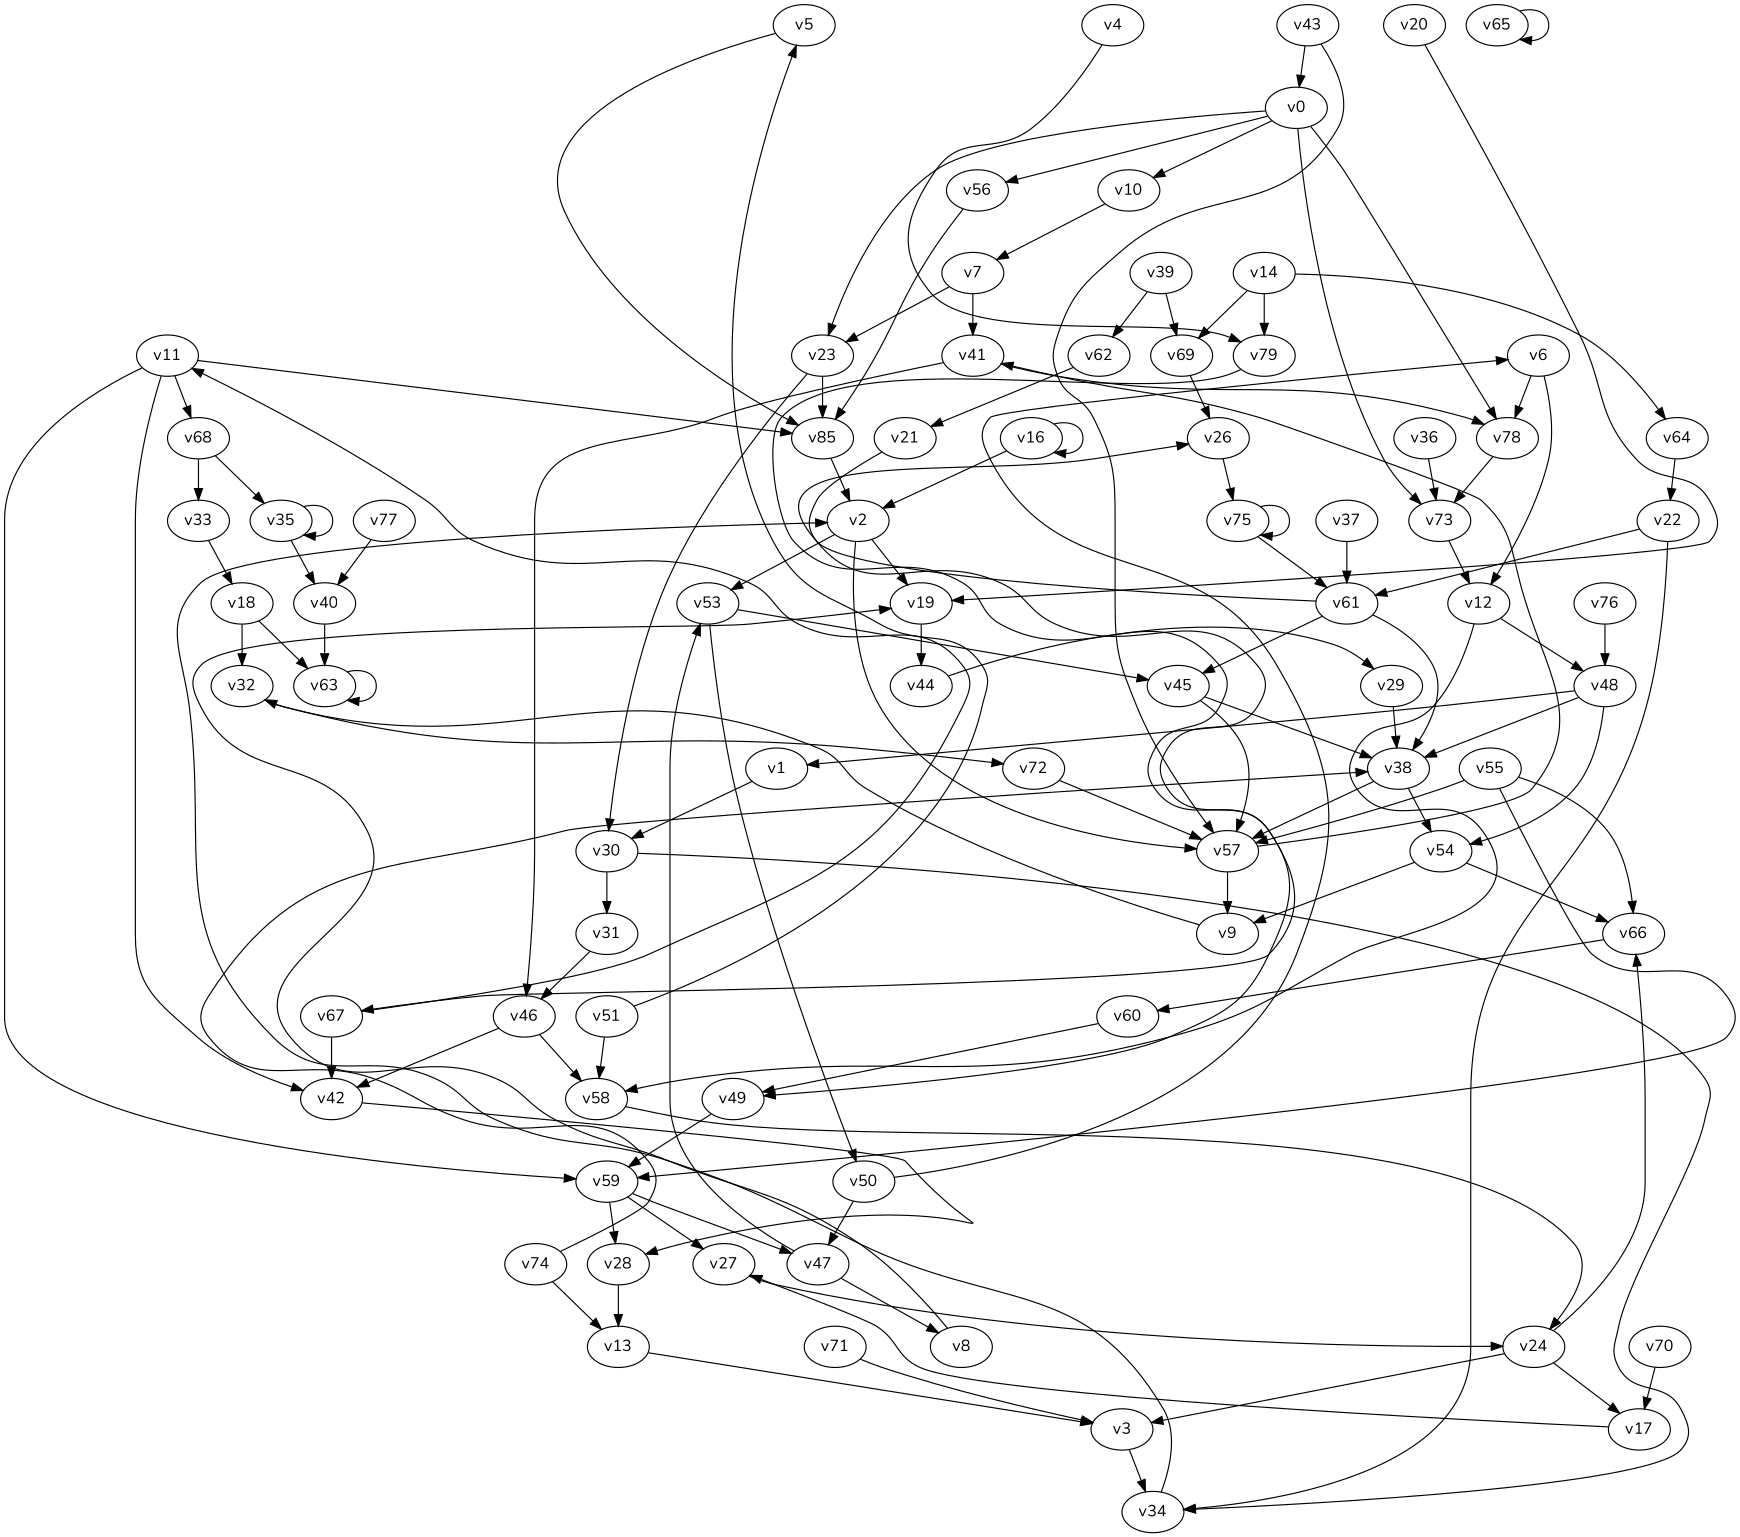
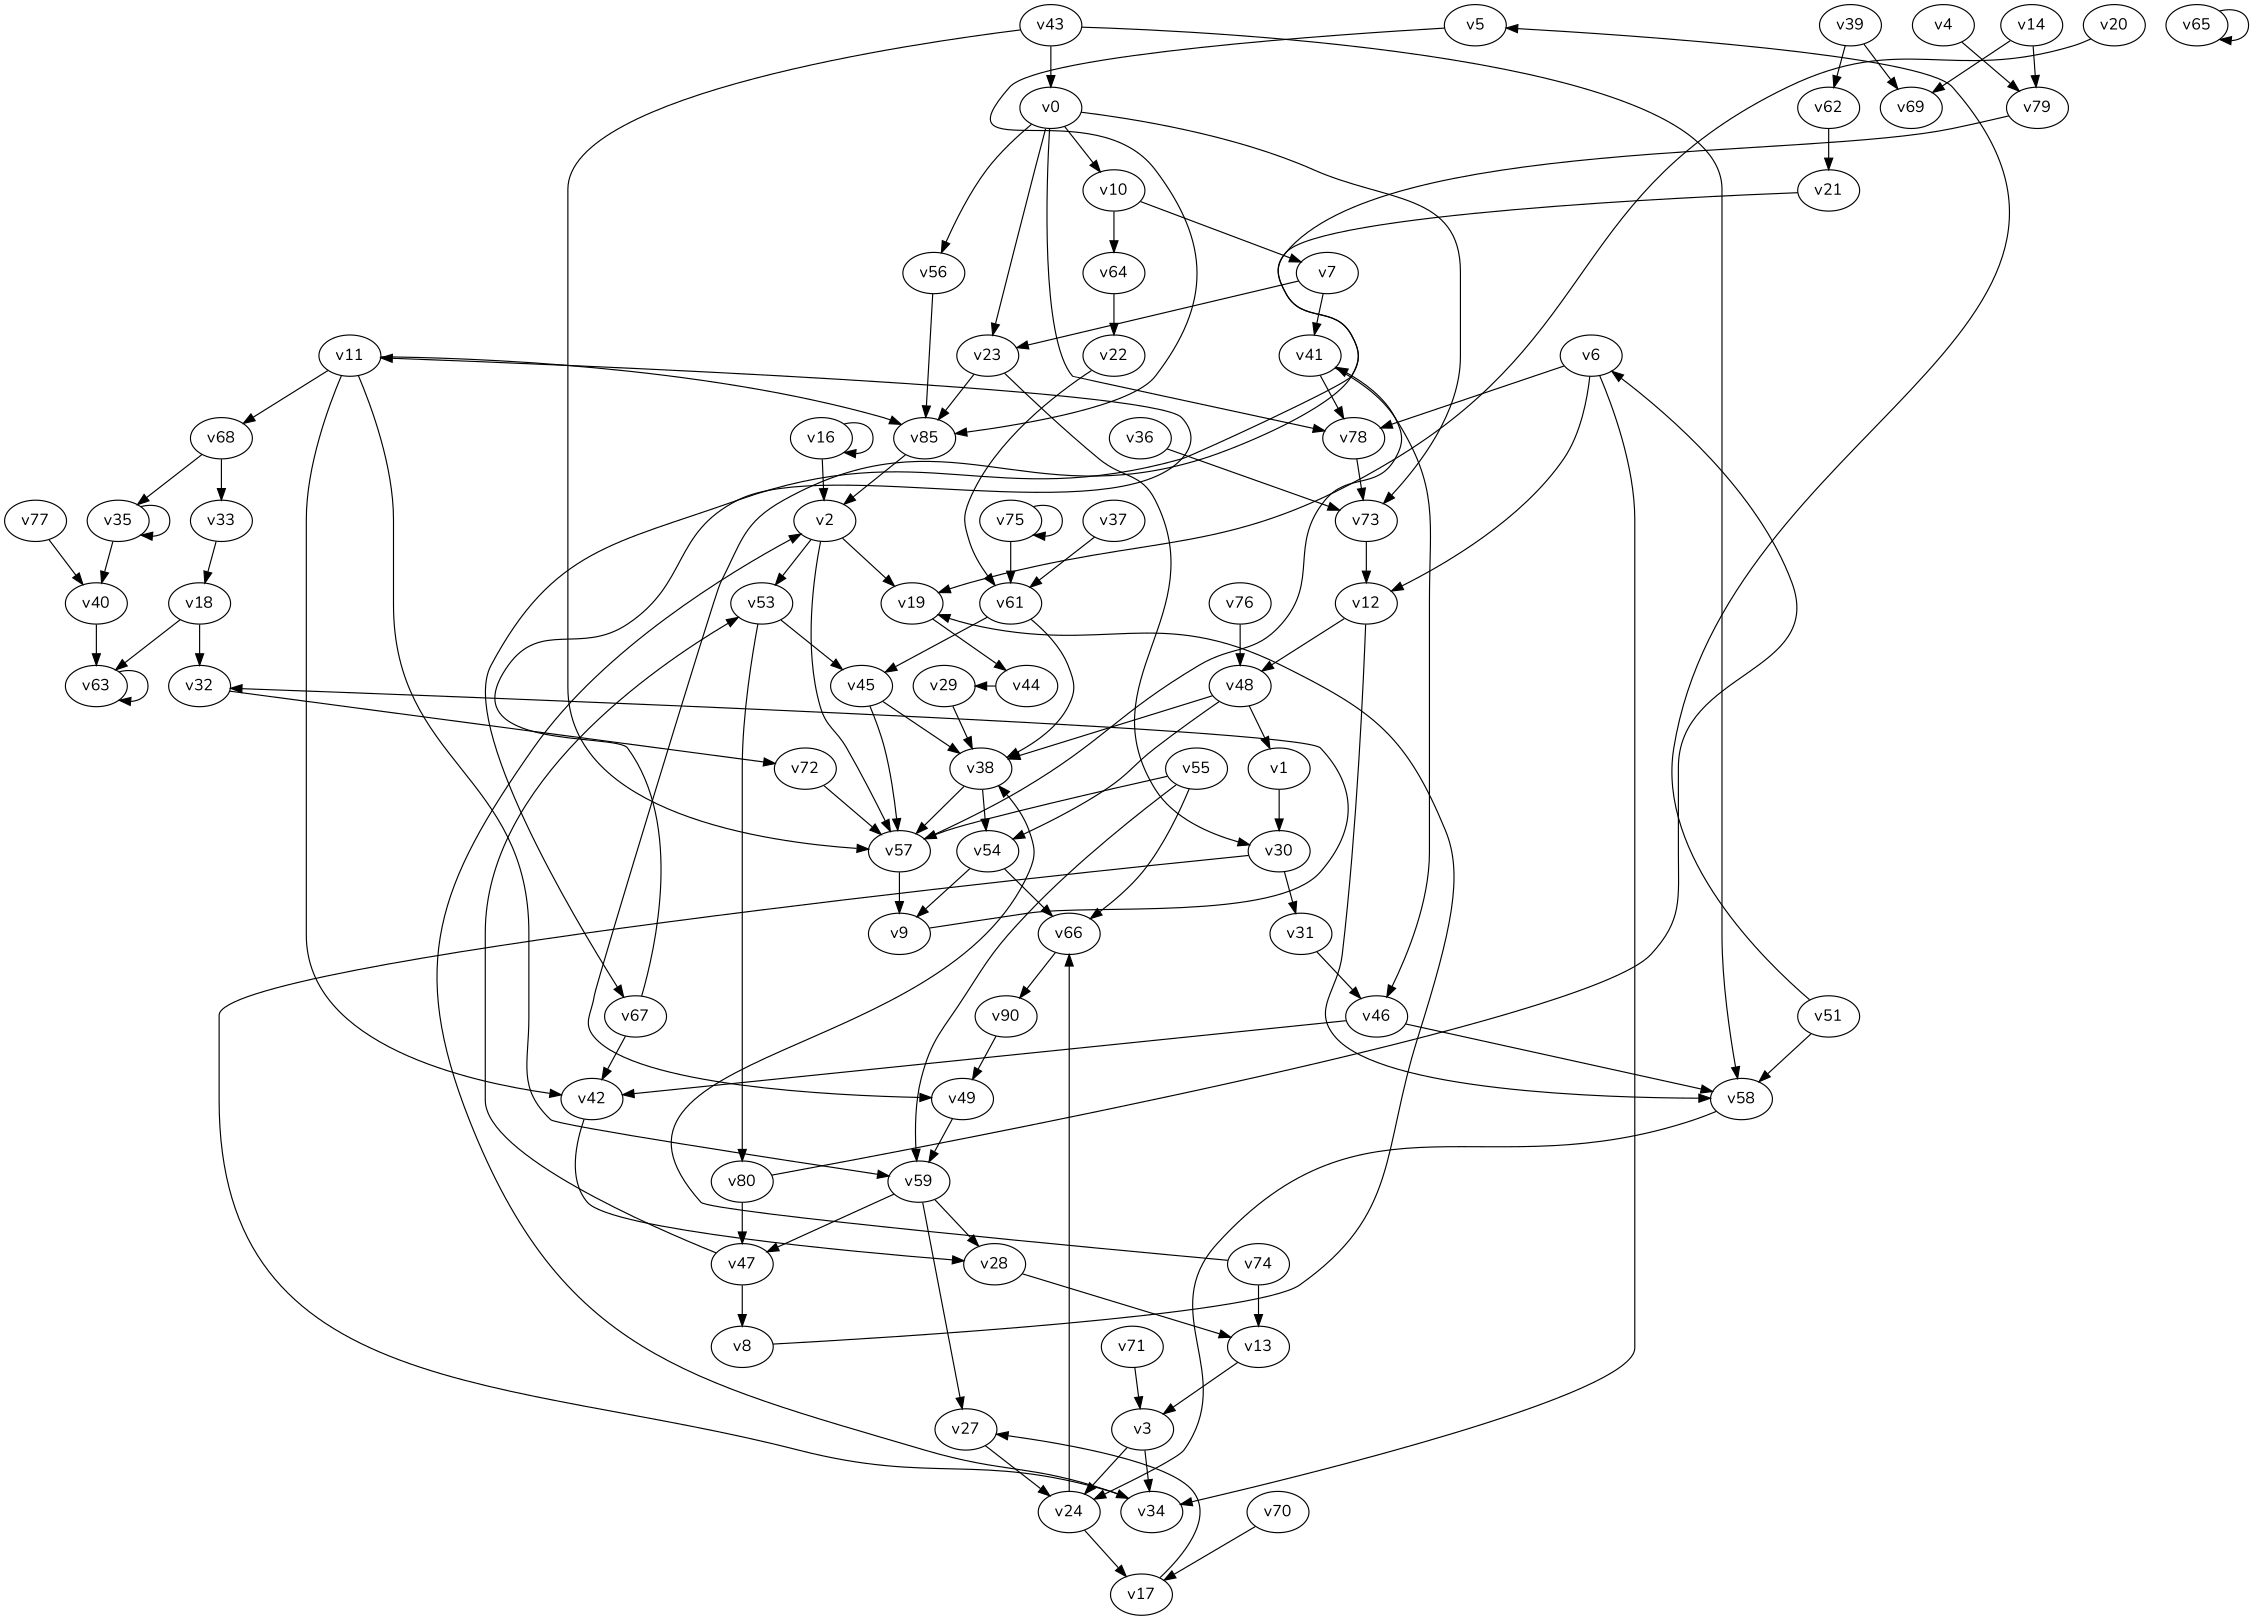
none -> (1722, 285)
(1494, 301) -> (1114, 226)
(1218, 438) -> none
(1128, 1016) -> (1006, 1016)
(1471, 1095) -> (1635, 1060)
(864, 1182) -> (742, 1182)
(1334, 1387) -> (1110, 1466)
